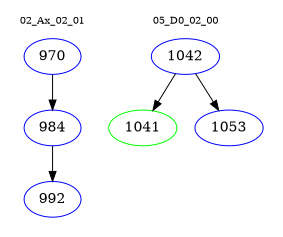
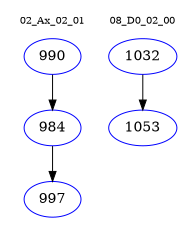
(186, 21) -> (143, 21)
(53, 57) -> (53, 57)
(185, 57) -> (143, 57)
(143, 128) -> none
(53, 199) -> (53, 199)
